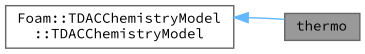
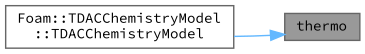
(267, 18) -> (252, 36)
